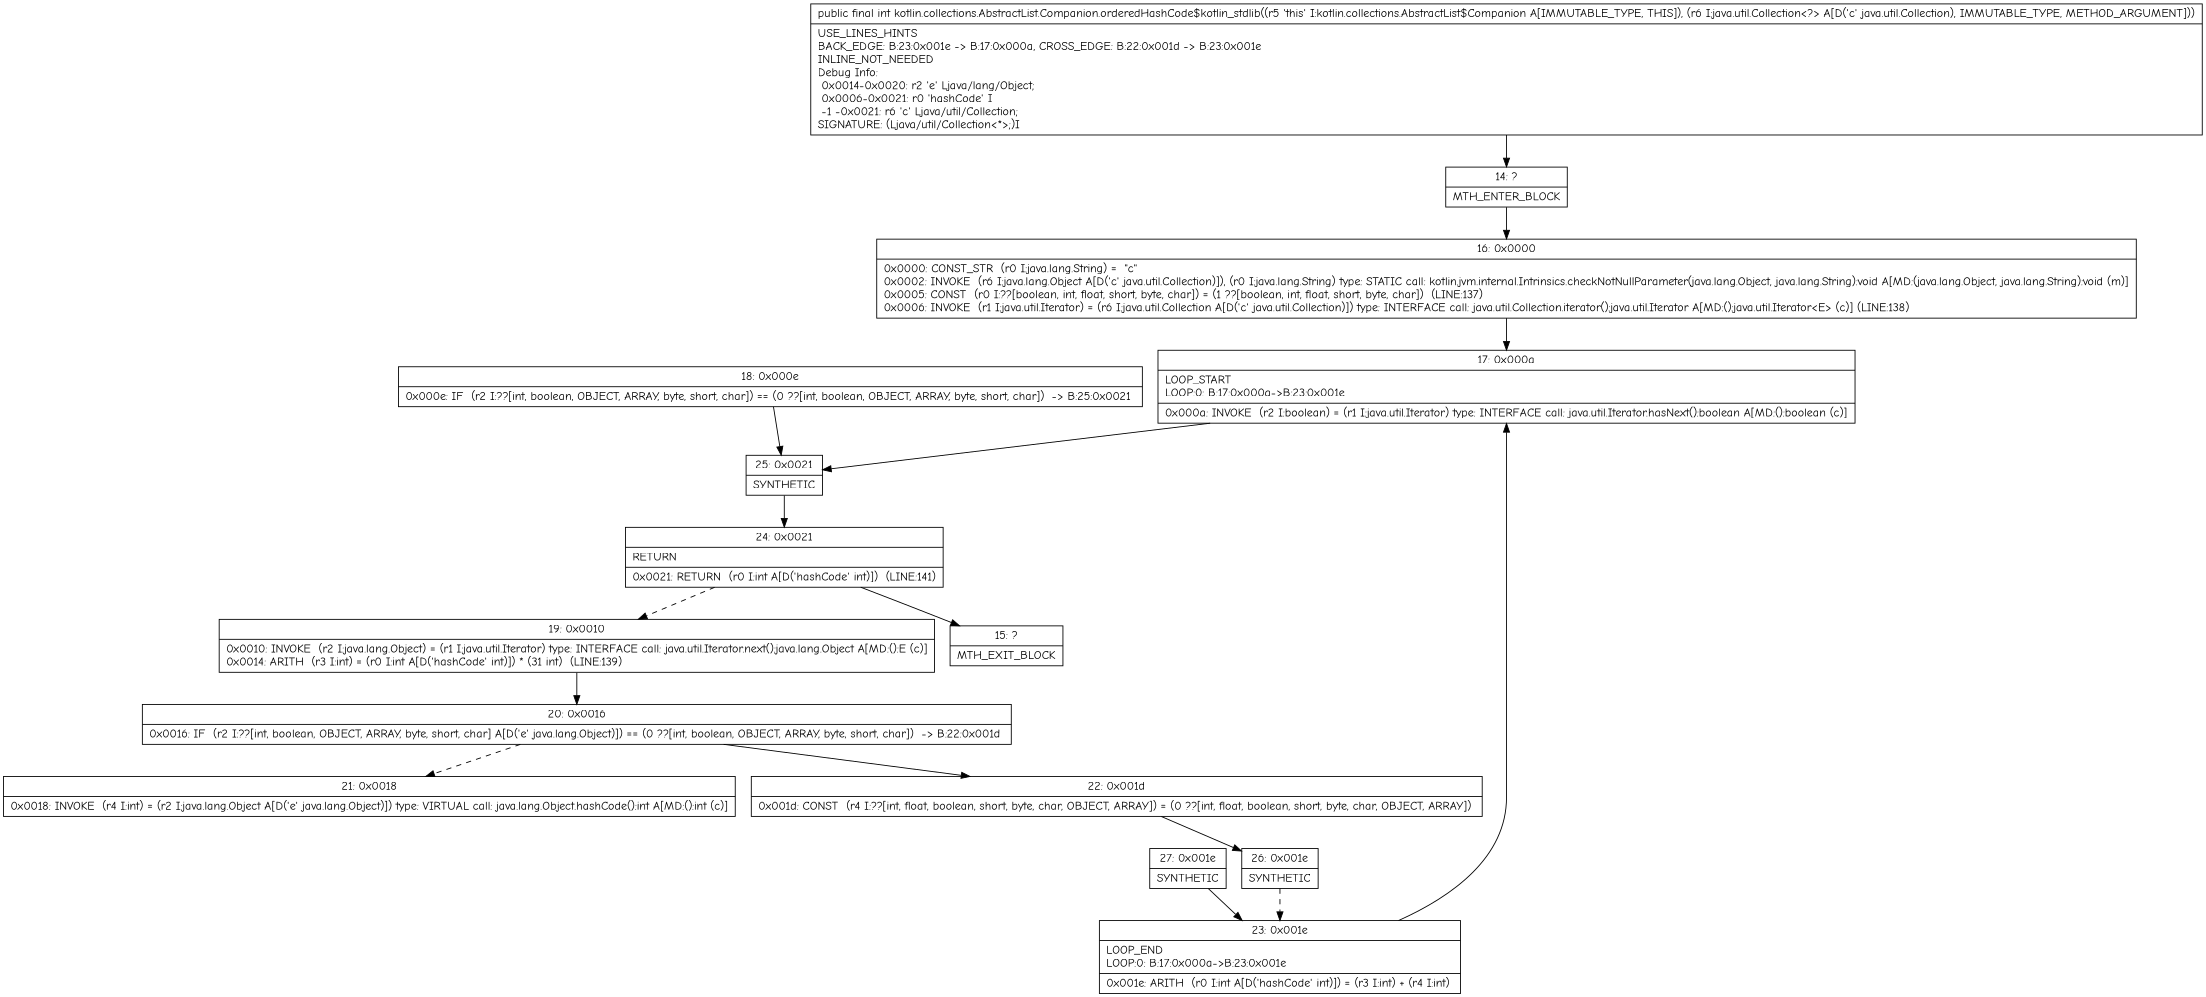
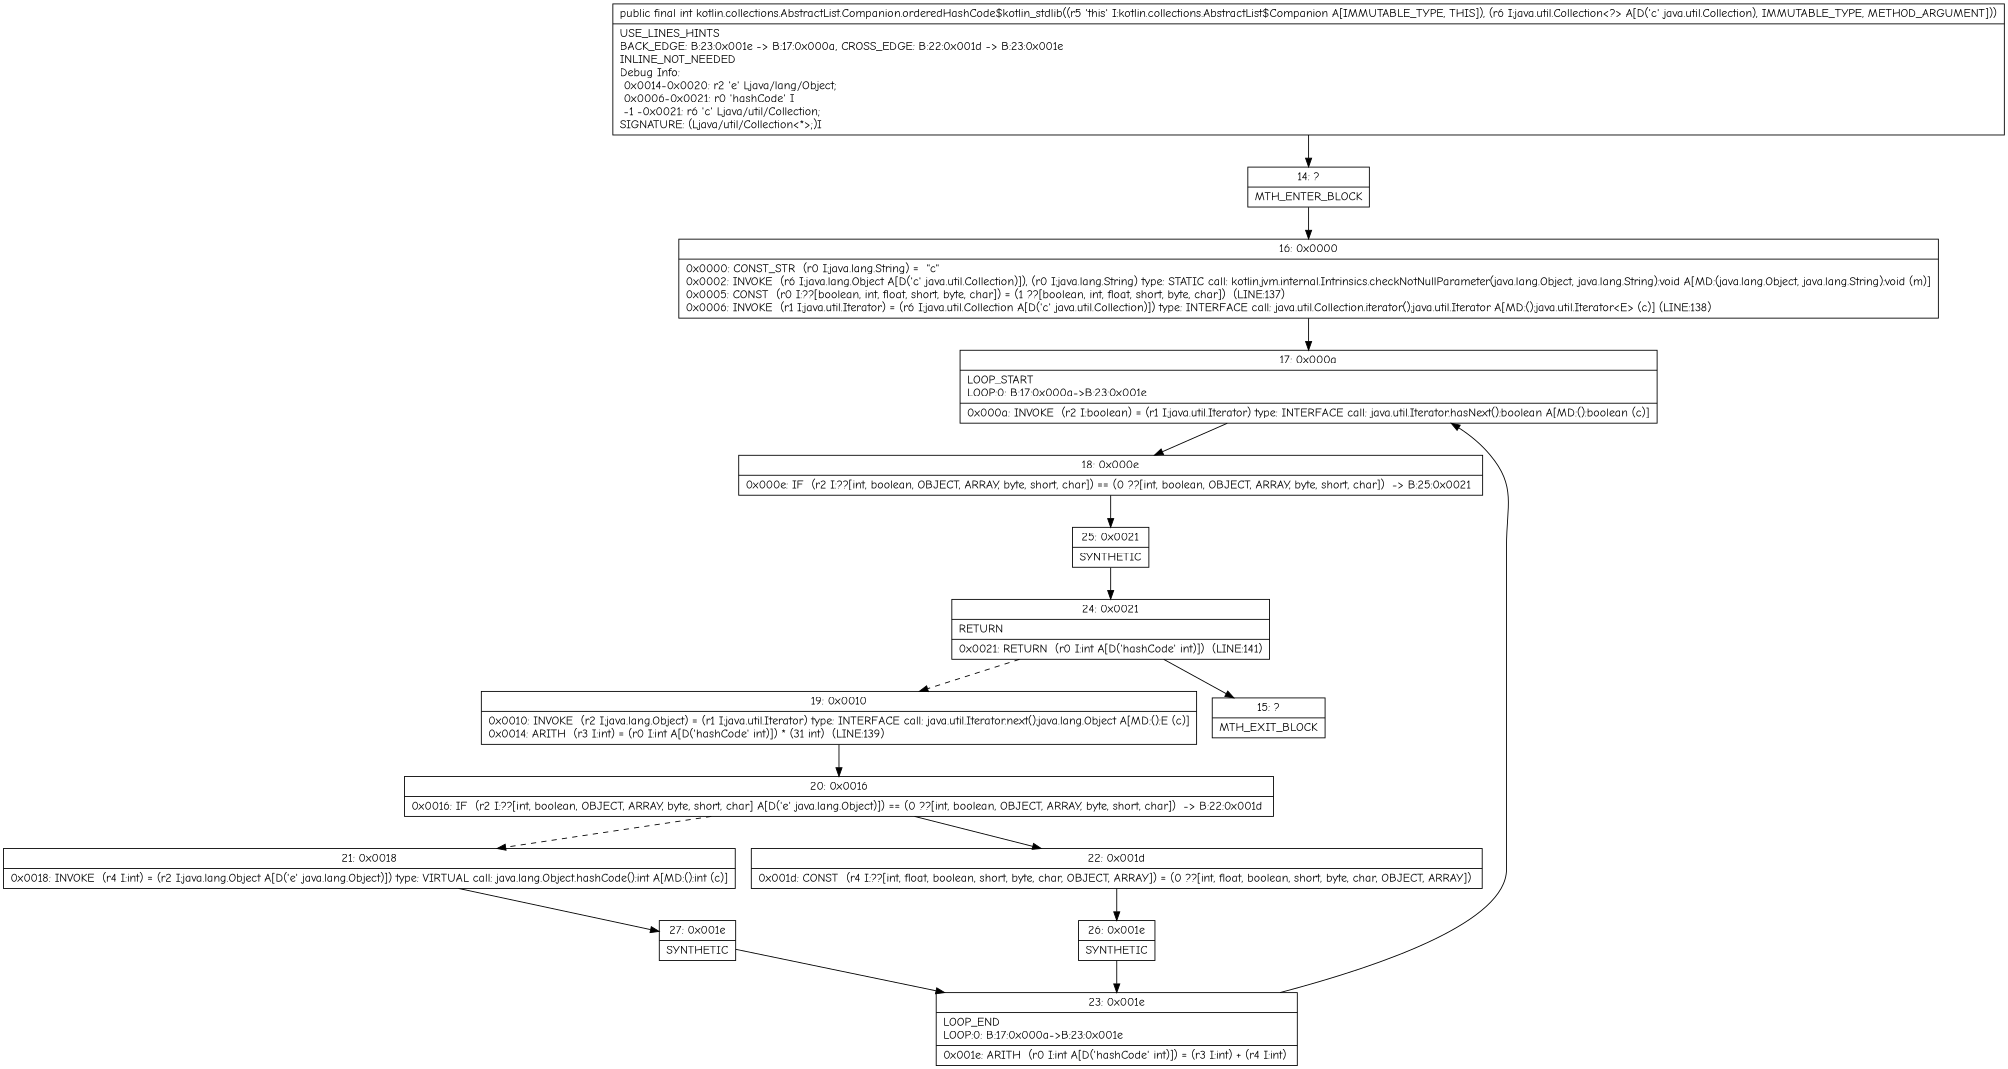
(1021, 446) -> (1195, 437)
(1280, 900) -> (1117, 972)
none -> (555, 909)
